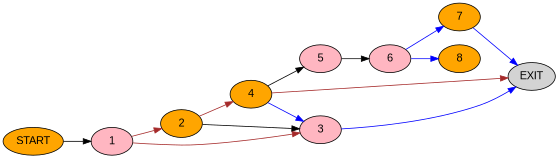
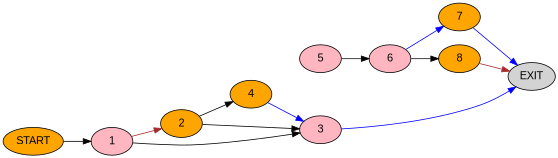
(421, 59) -> (421, 59)
(282, 78) -> none
(386, 86) -> (491, 66)
(213, 110) -> (213, 110)
(213, 144) -> (213, 144)
